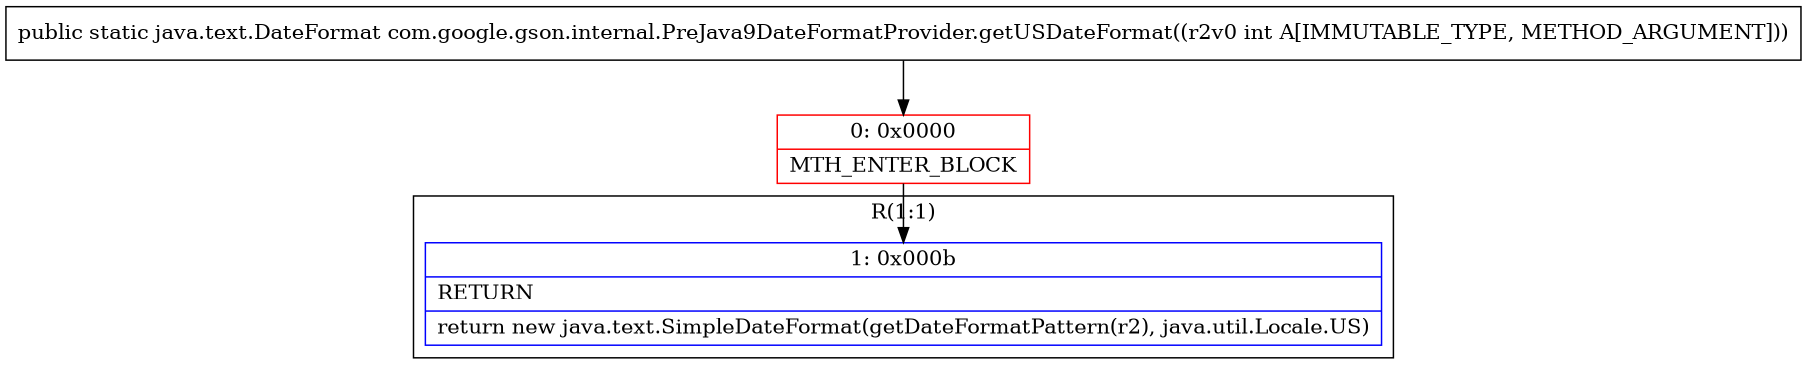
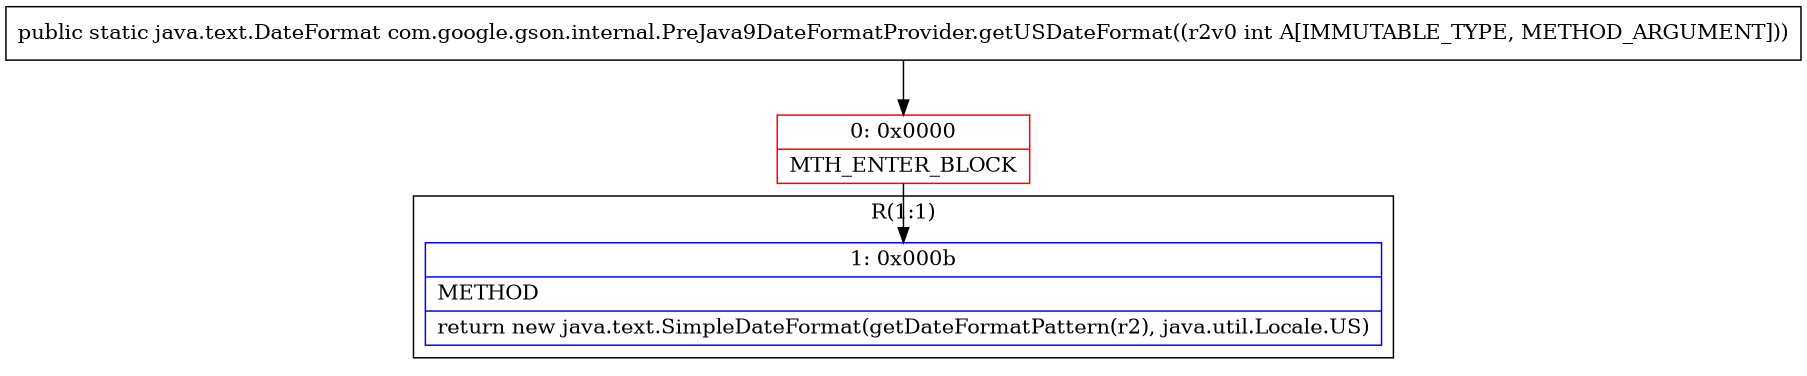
(486, 293) -> (488, 293)
